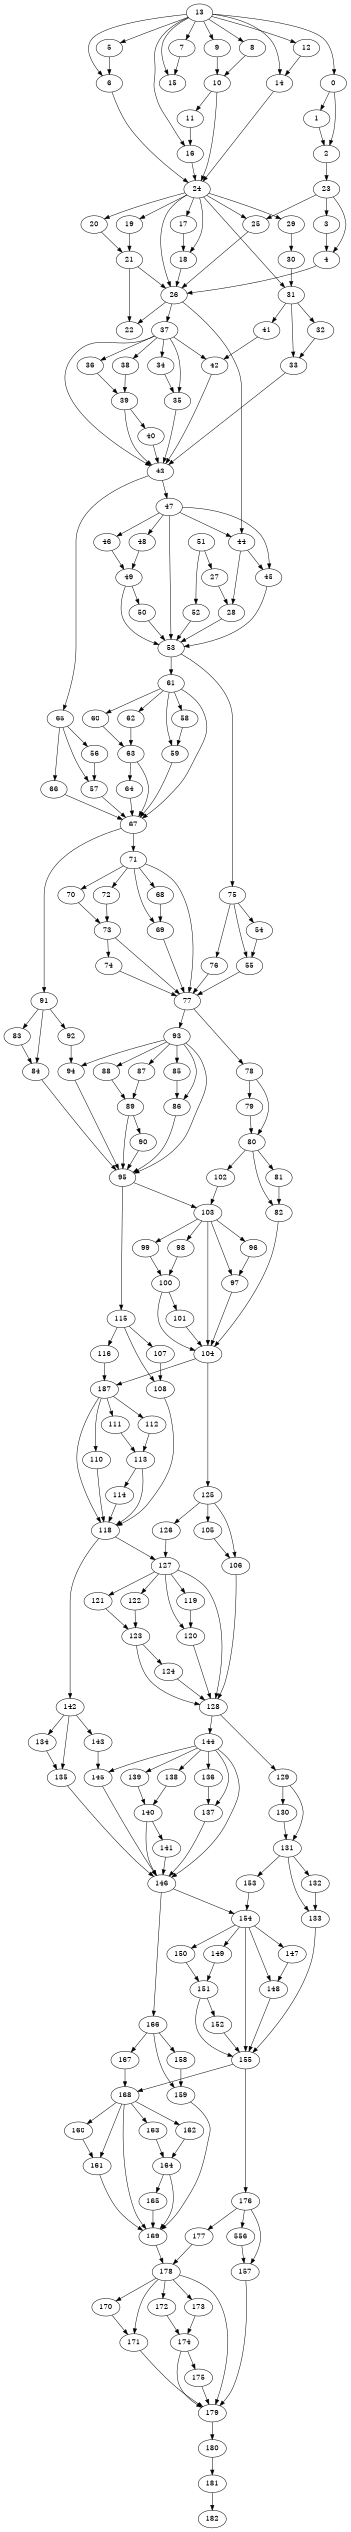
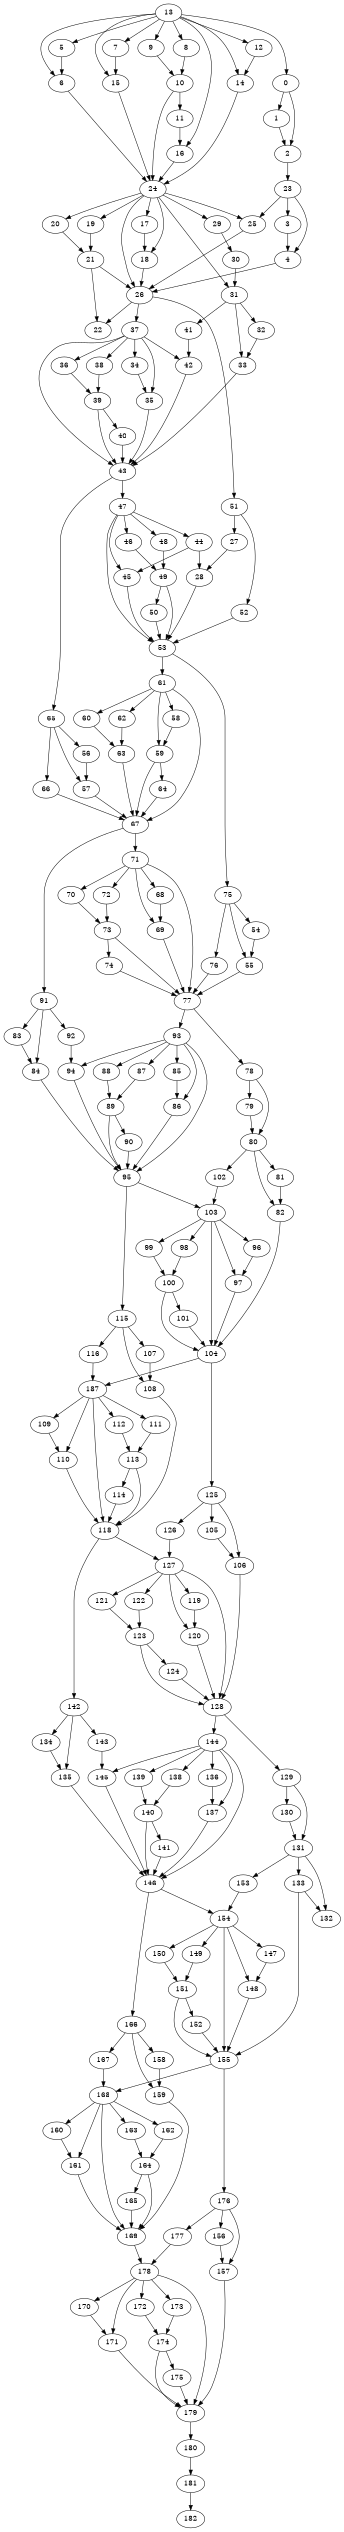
none -> (134, 134)
(242, 398) -> (224, 376)
(130, 769) -> (161, 769)
none -> (45, 1425)
(315, 1899) -> (311, 1899)
(241, 2237) -> (219, 2237)
